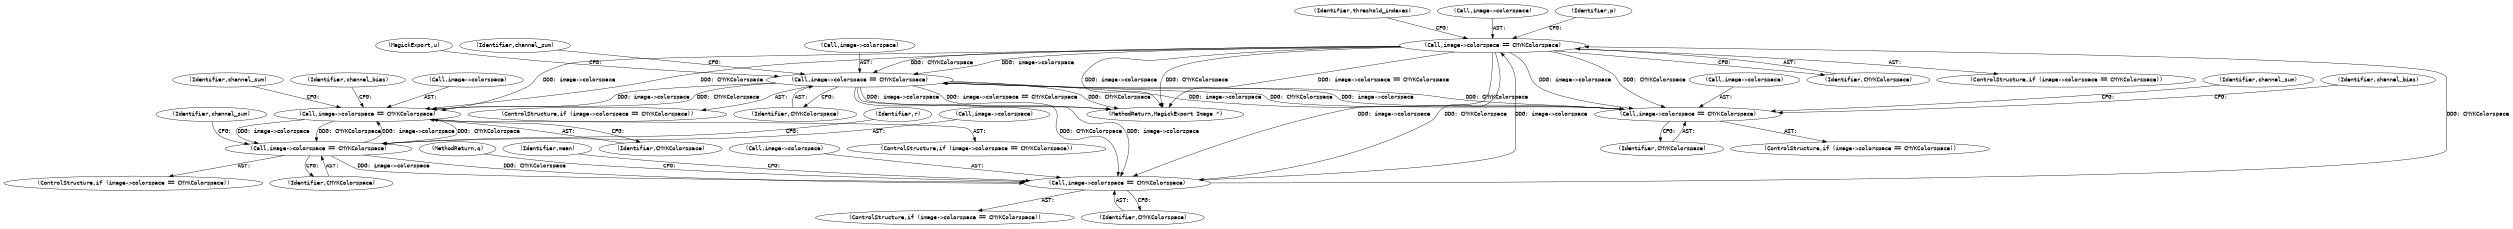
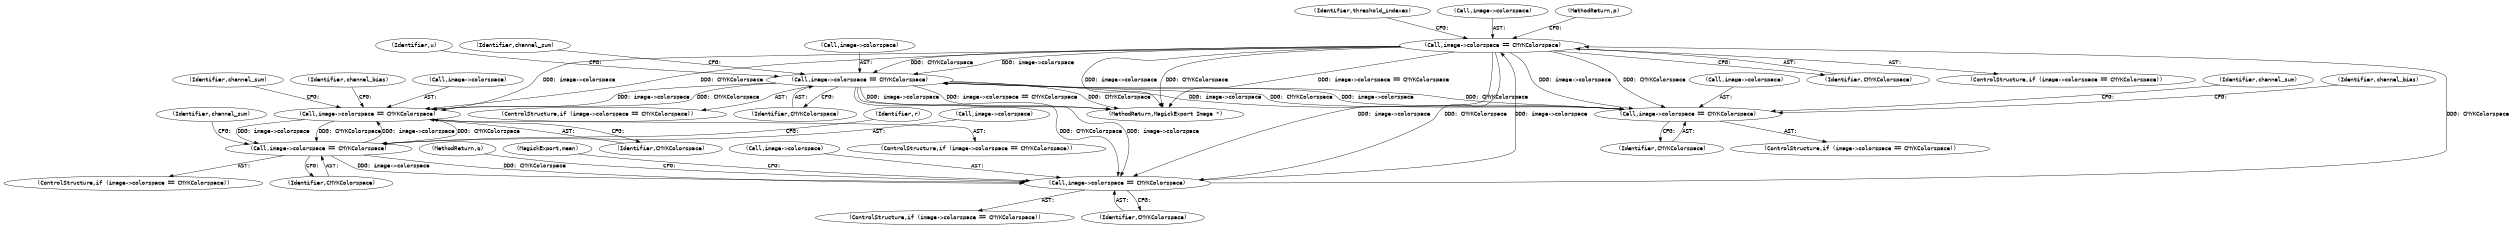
(1594, 11) -> (1594, 11)
(414, 46) -> (414, 46)
(547, 149) -> (547, 149)
